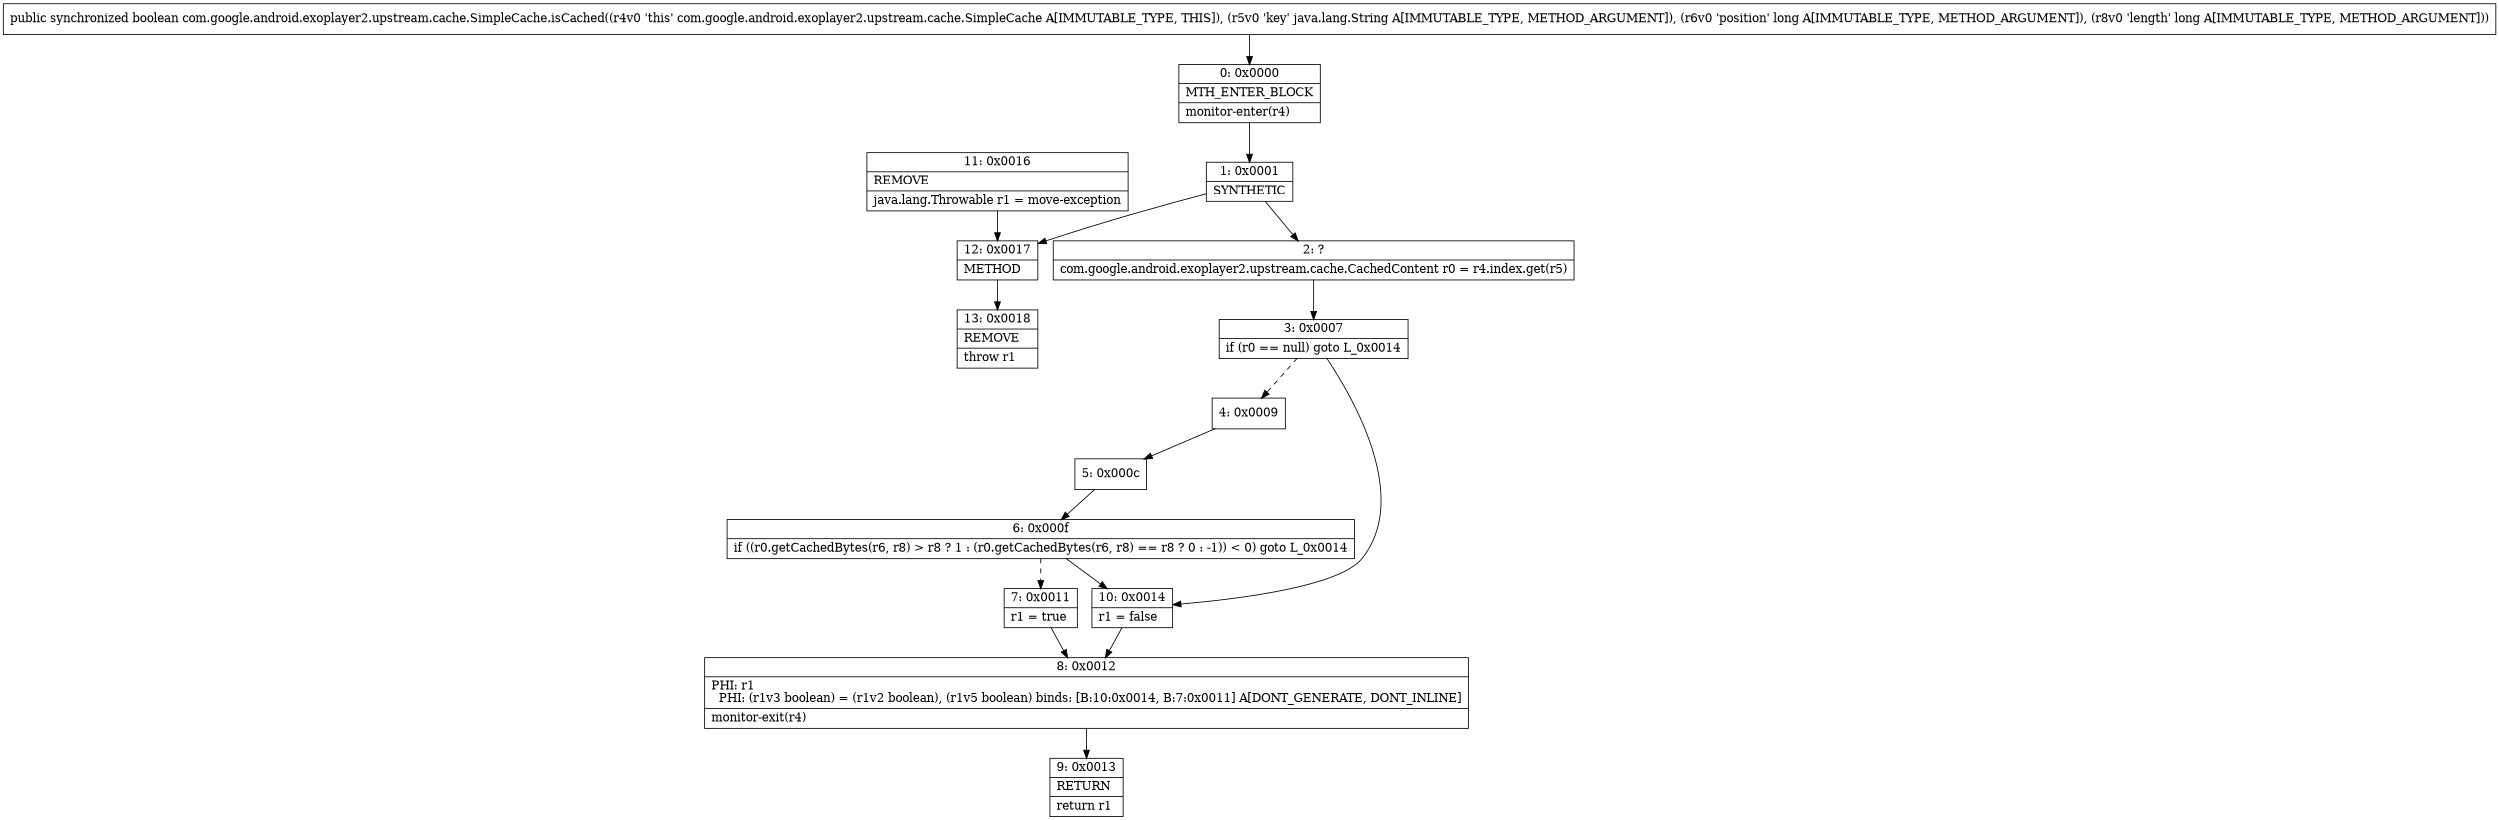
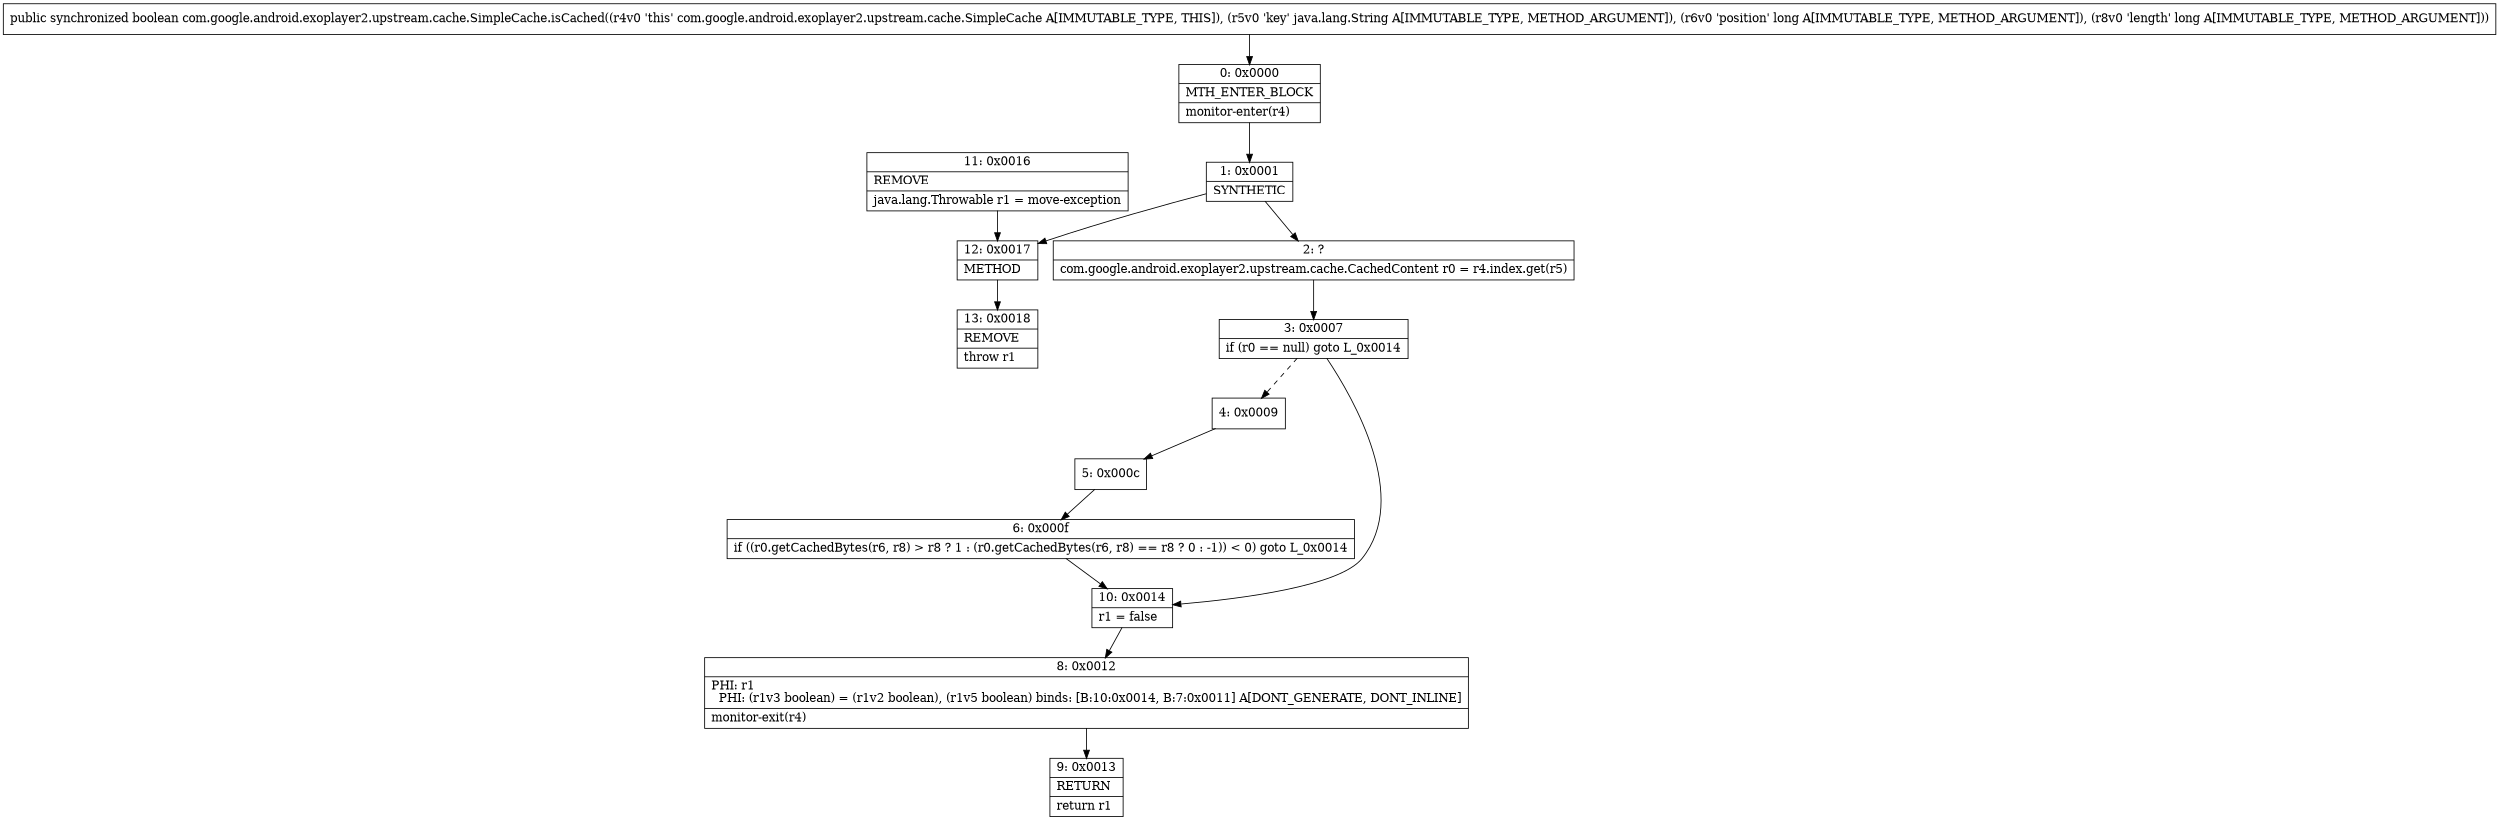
(1041, 608) -> none
